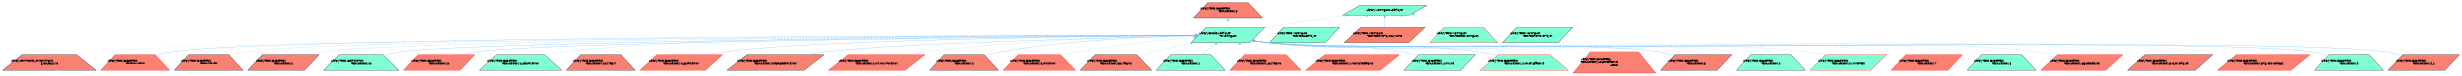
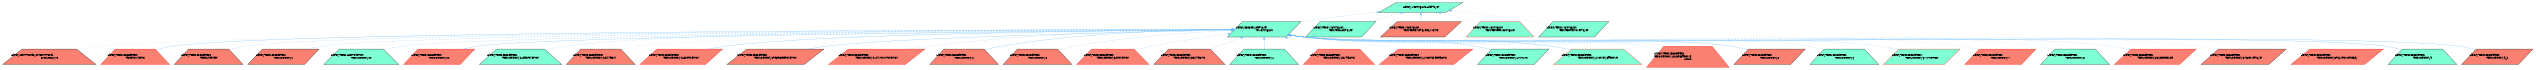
(1228, 24) -> (1144, 37)
(647, 42) -> (659, 36)
